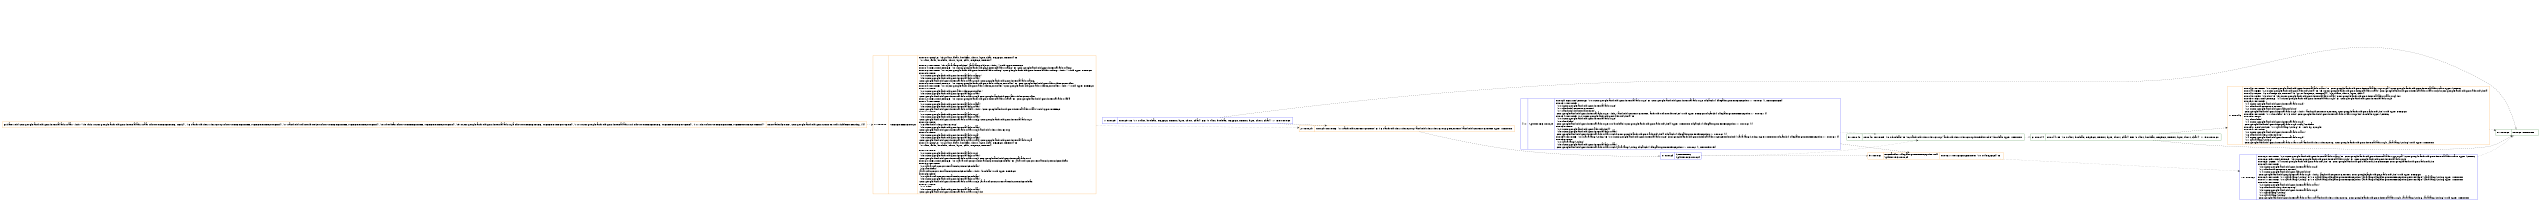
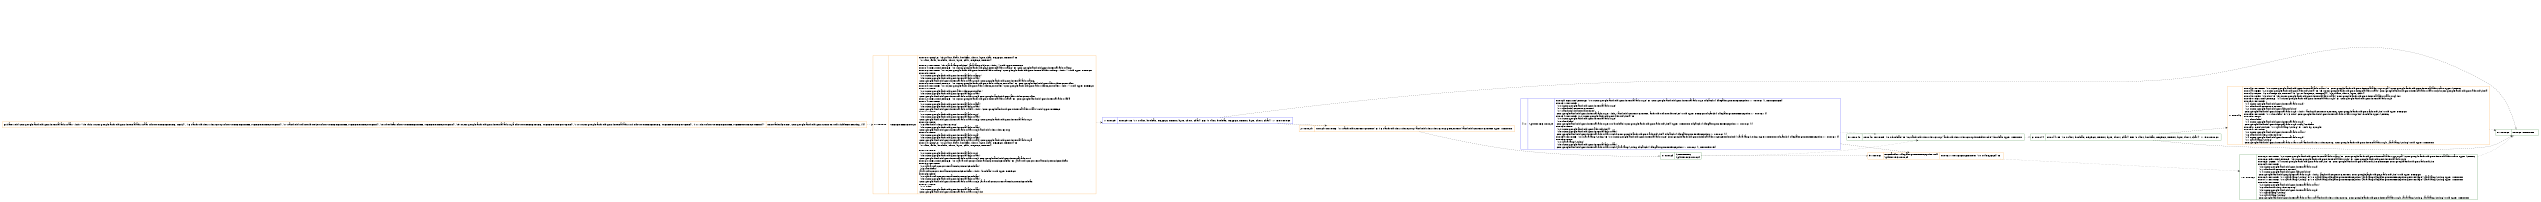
(1197, 127) -> (1098, 123)
(1681, 156) -> (1681, 156)
(2359, 177) -> (2359, 177)
